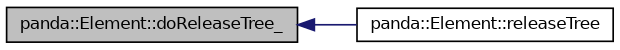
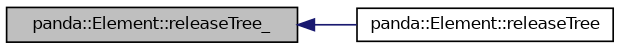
(152, 25) -> (152, 25)
